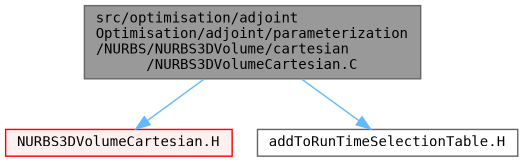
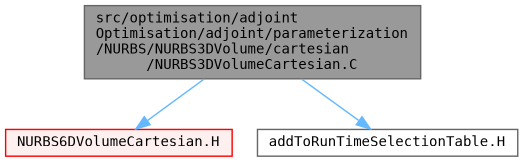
(119, 143) -> (119, 143)
